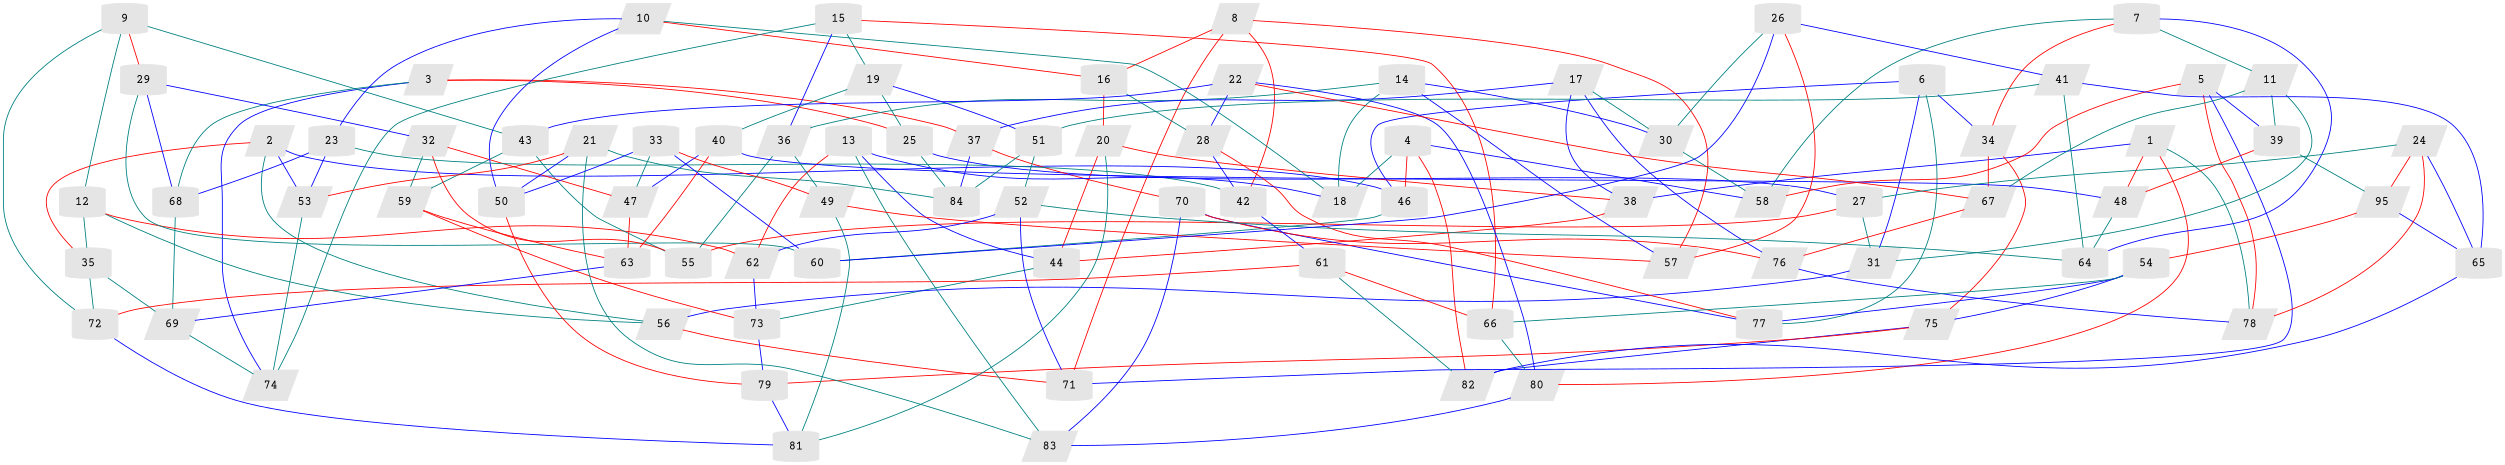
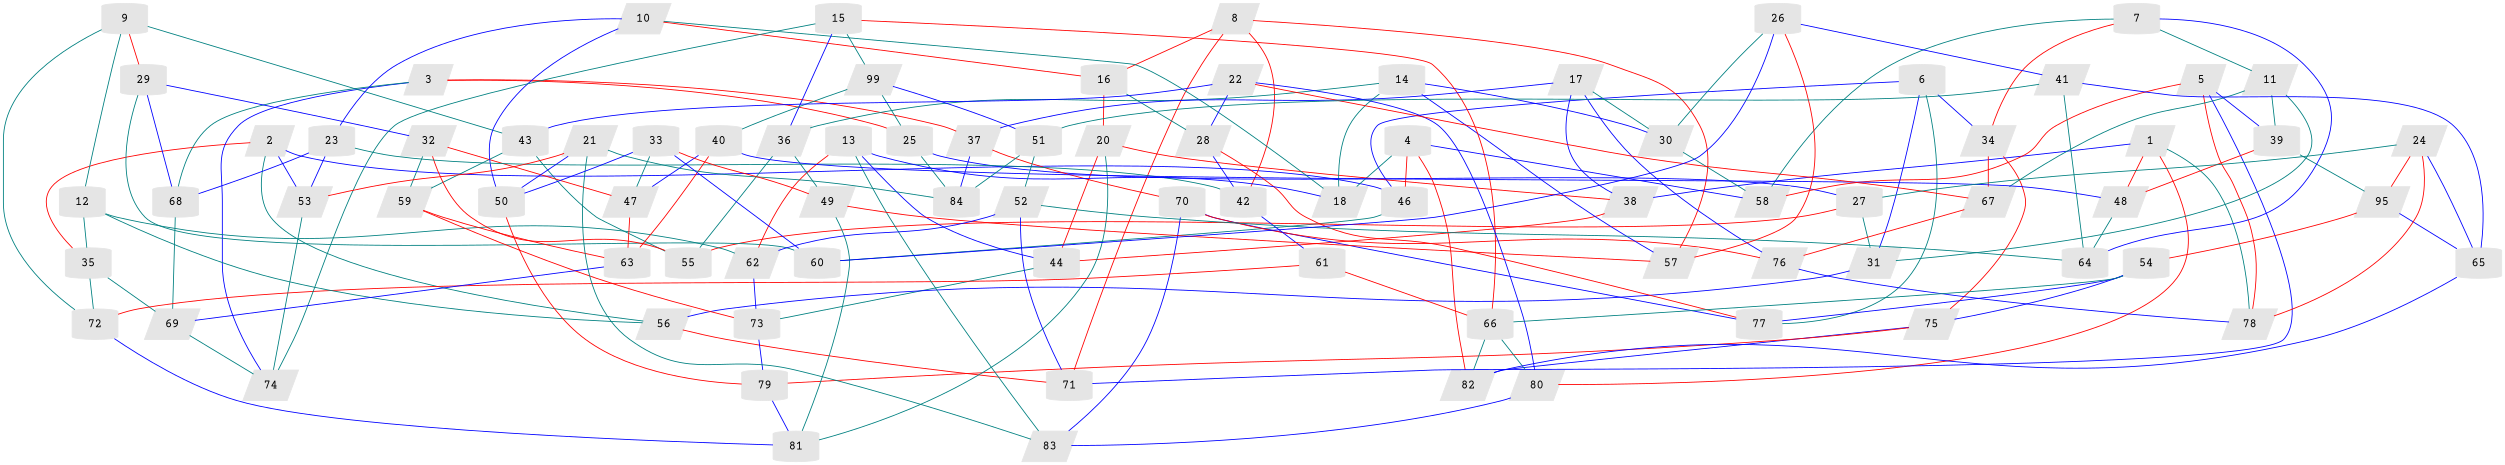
(873, 80) -> (873, 80)
(420, 232) -> (420, 232)
(1396, 324) -> (1481, 350)
